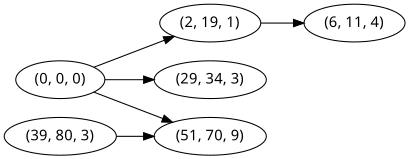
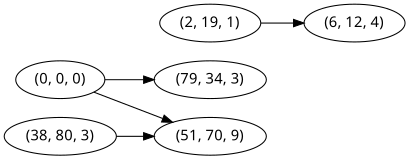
(355, 23) -> (355, 23)
(129, 54) -> none
(210, 80) -> (210, 80)
(60, 136) -> (60, 136)
